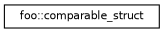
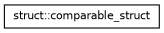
(82, 16) -> (82, 16)
